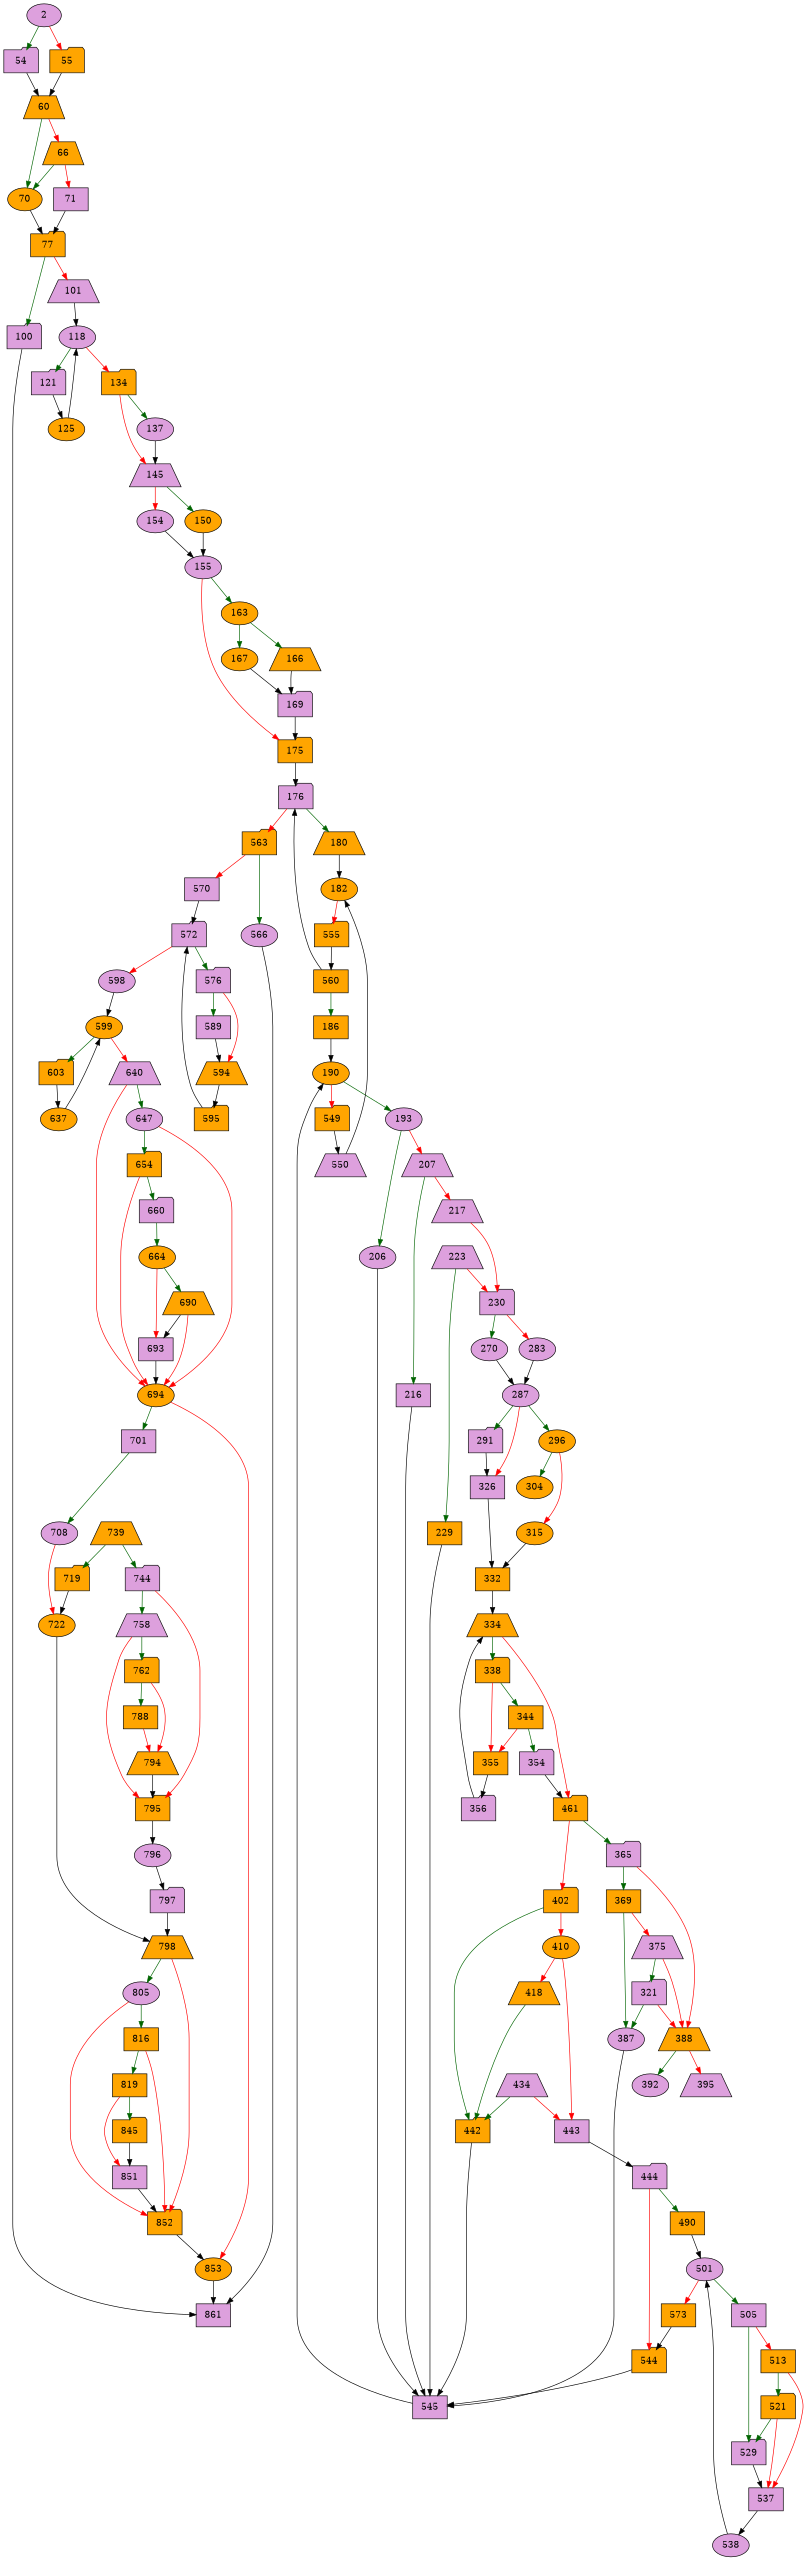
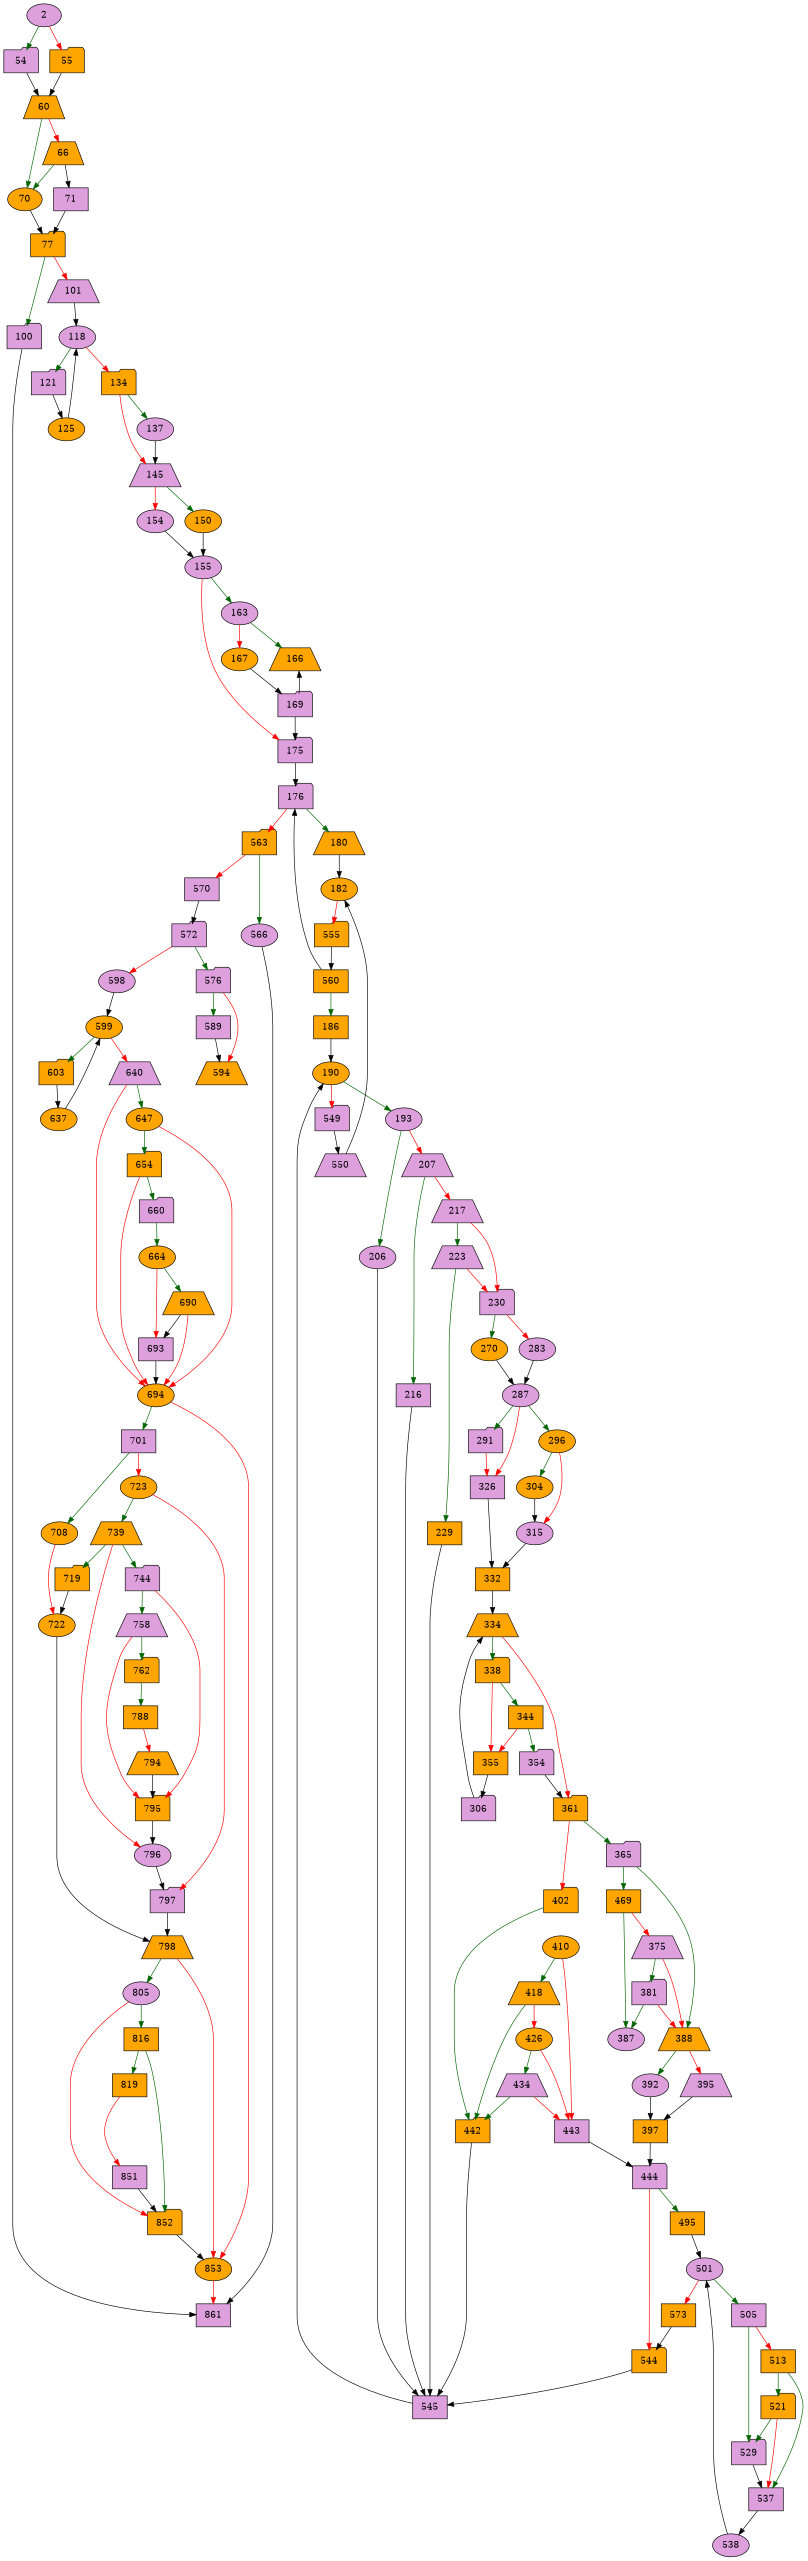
(67, 173) -> (67, 173)
(240, 613) -> (240, 613)
(240, 633) -> (240, 633)
(291, 679) -> (299, 686)
(295, 751) -> (295, 751)
(144, 1119) -> (144, 1119)
(211, 1119) -> none
(332, 1119) -> (332, 1119)
none -> (457, 1231)
(489, 1349) -> (489, 1349)
(486, 1461) -> (486, 1461)
none -> (139, 1487)
none -> (535, 1507)
(59, 1533) -> (59, 1533)
(535, 1533) -> (535, 1533)
none -> (82, 1702)
(165, 1713) -> none
(479, 1809) -> (479, 1809)
(571, 1809) -> (571, 1809)
(624, 1901) -> (624, 1901)
(561, 1921) -> none
(689, 1936) -> (689, 1936)
(549, 1967) -> (549, 1967)
(649, 1993) -> (649, 1993)
none -> (534, 2039)
(189, 2082) -> (213, 2101)
(161, 2127) -> (161, 2127)
(130, 2131) -> none
none -> (650, 2131)
(687, 2223) -> (687, 2223)
(614, 2283) -> none
(213, 2289) -> (213, 2289)
(799, 2428) -> (799, 2428)
